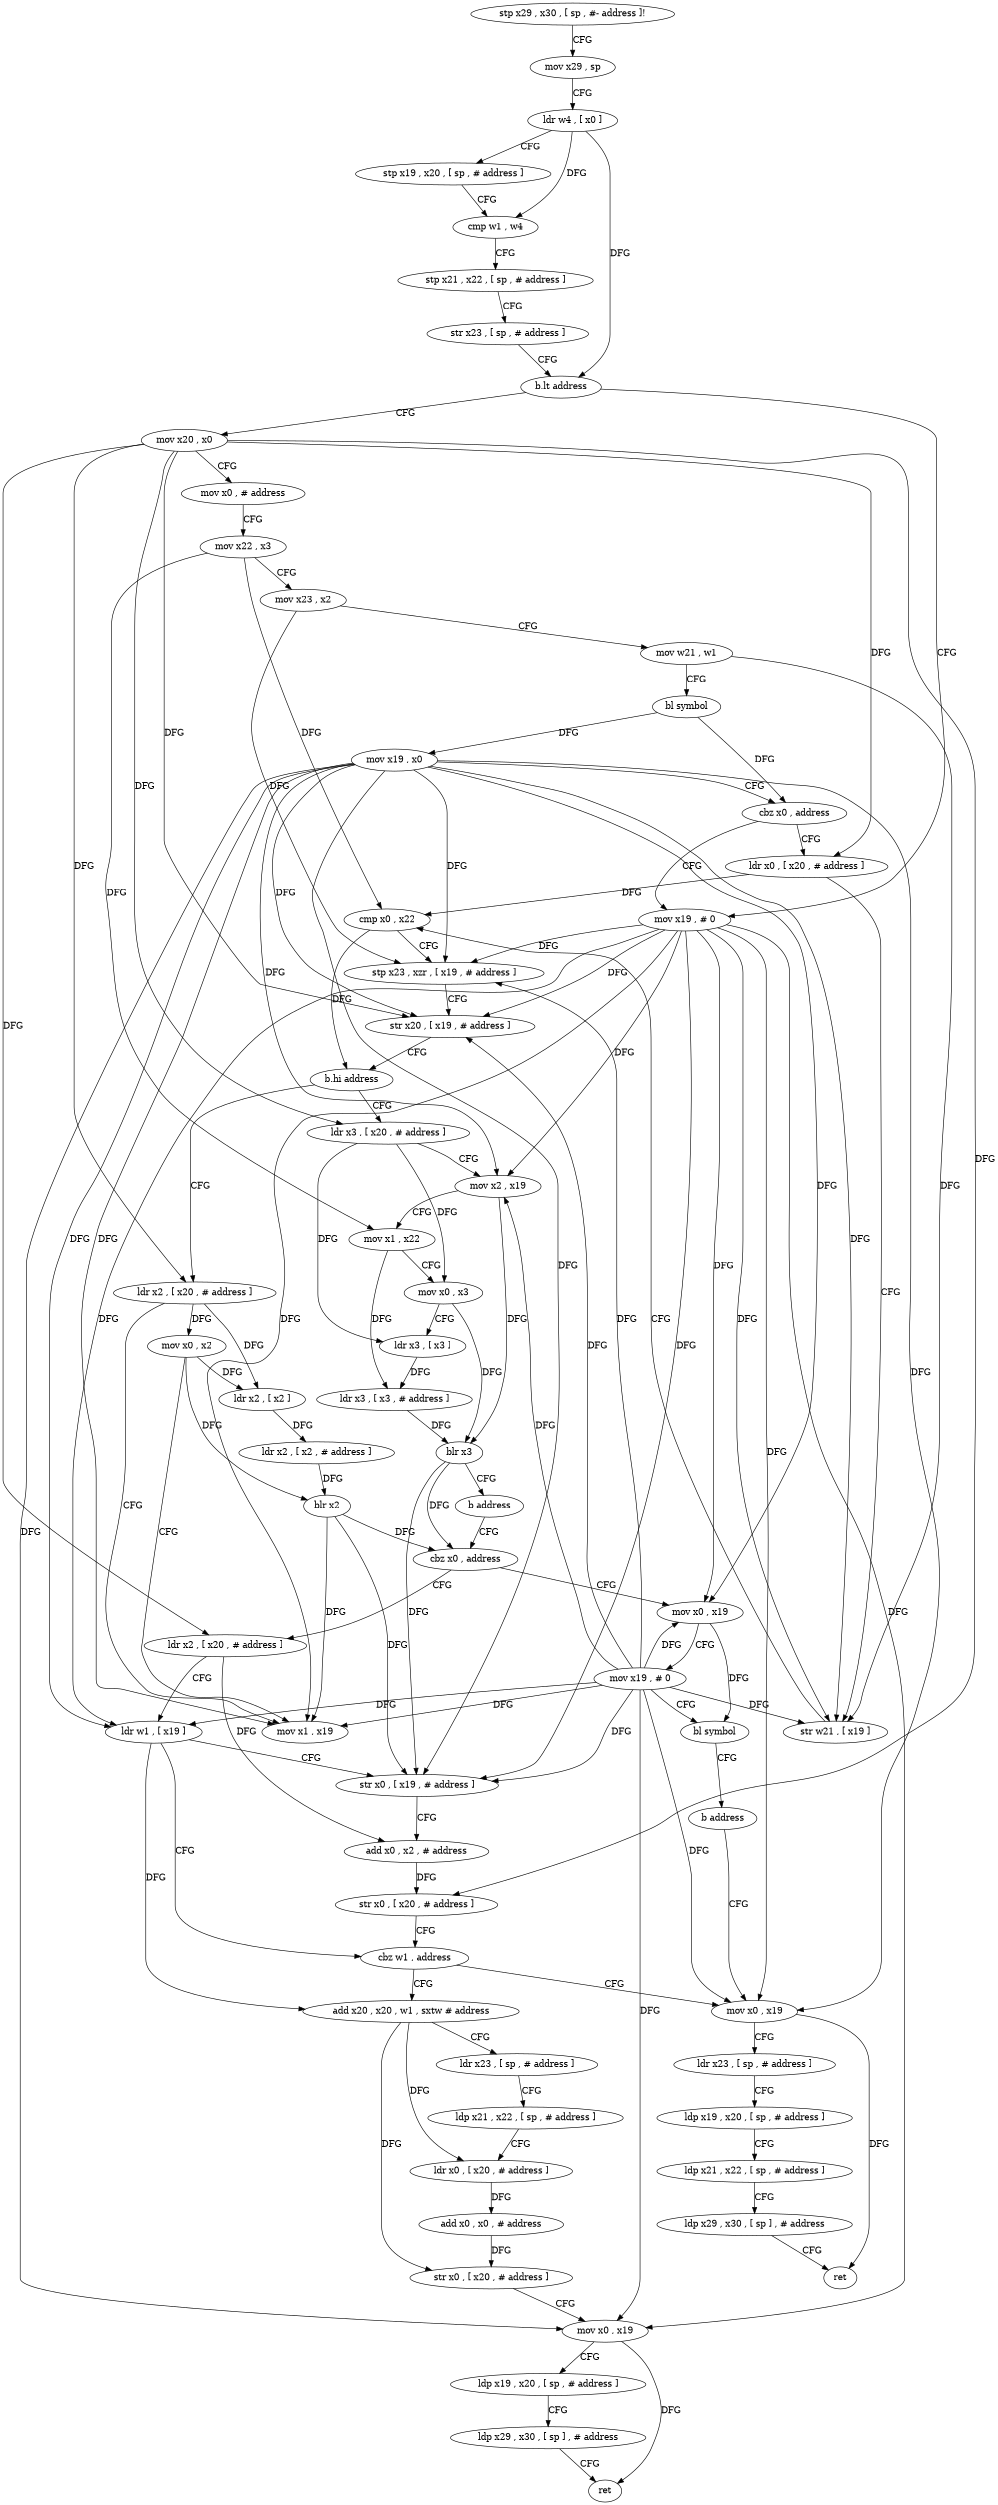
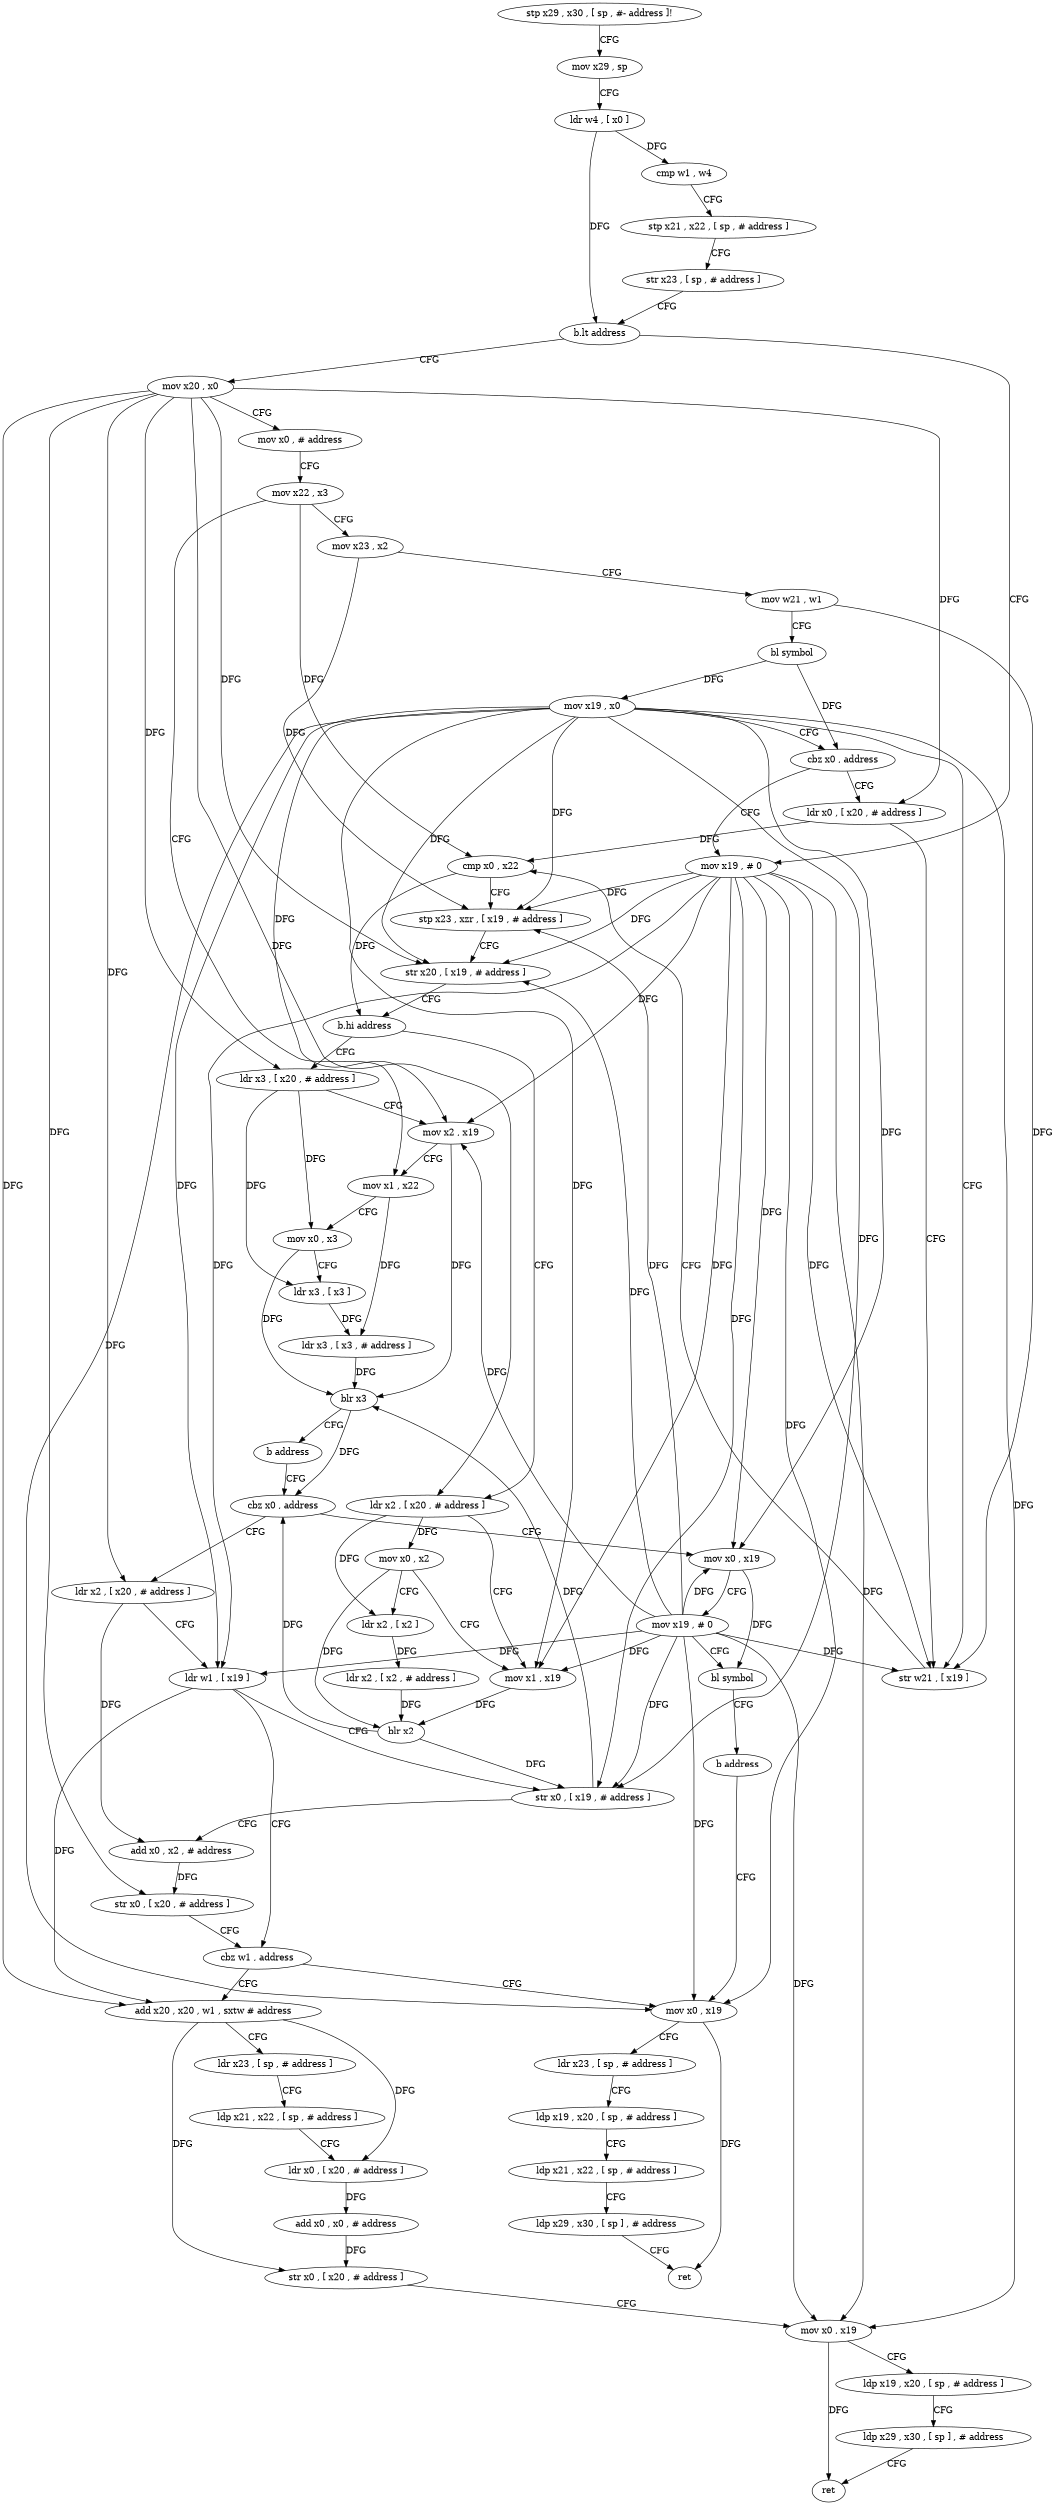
(453, 174) -> none
(117, 893) -> (181, 840)
none -> (3, 1184)
(860, 1240) -> (973, 1186)
(232, 1373) -> (409, 1593)
(408, 1610) -> (547, 1559)
(325, 1617) -> (467, 1705)
